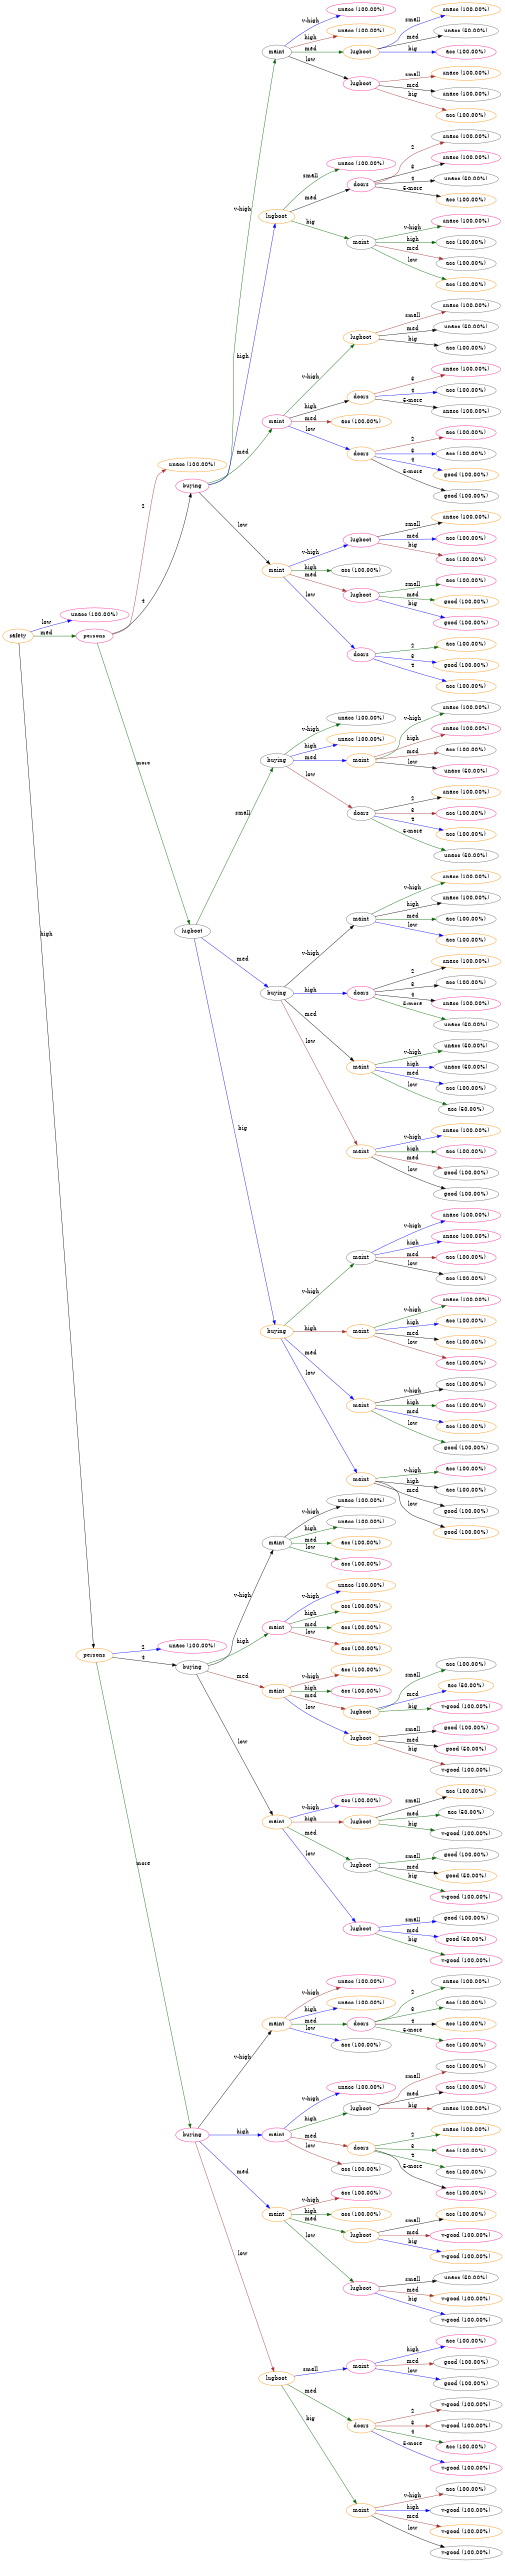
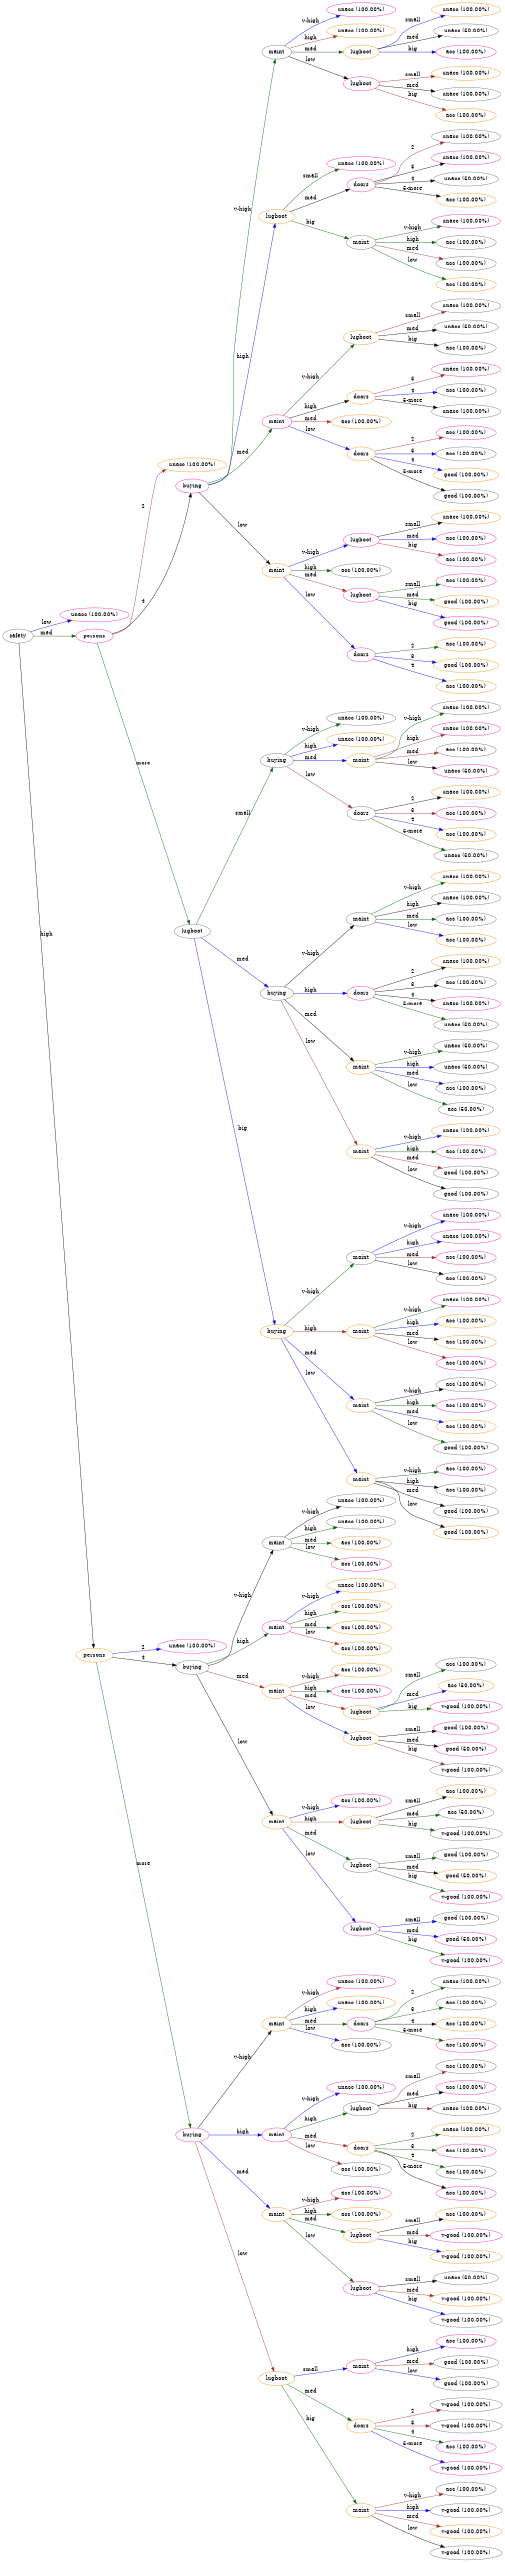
(18, 636) -> (18, 636)
